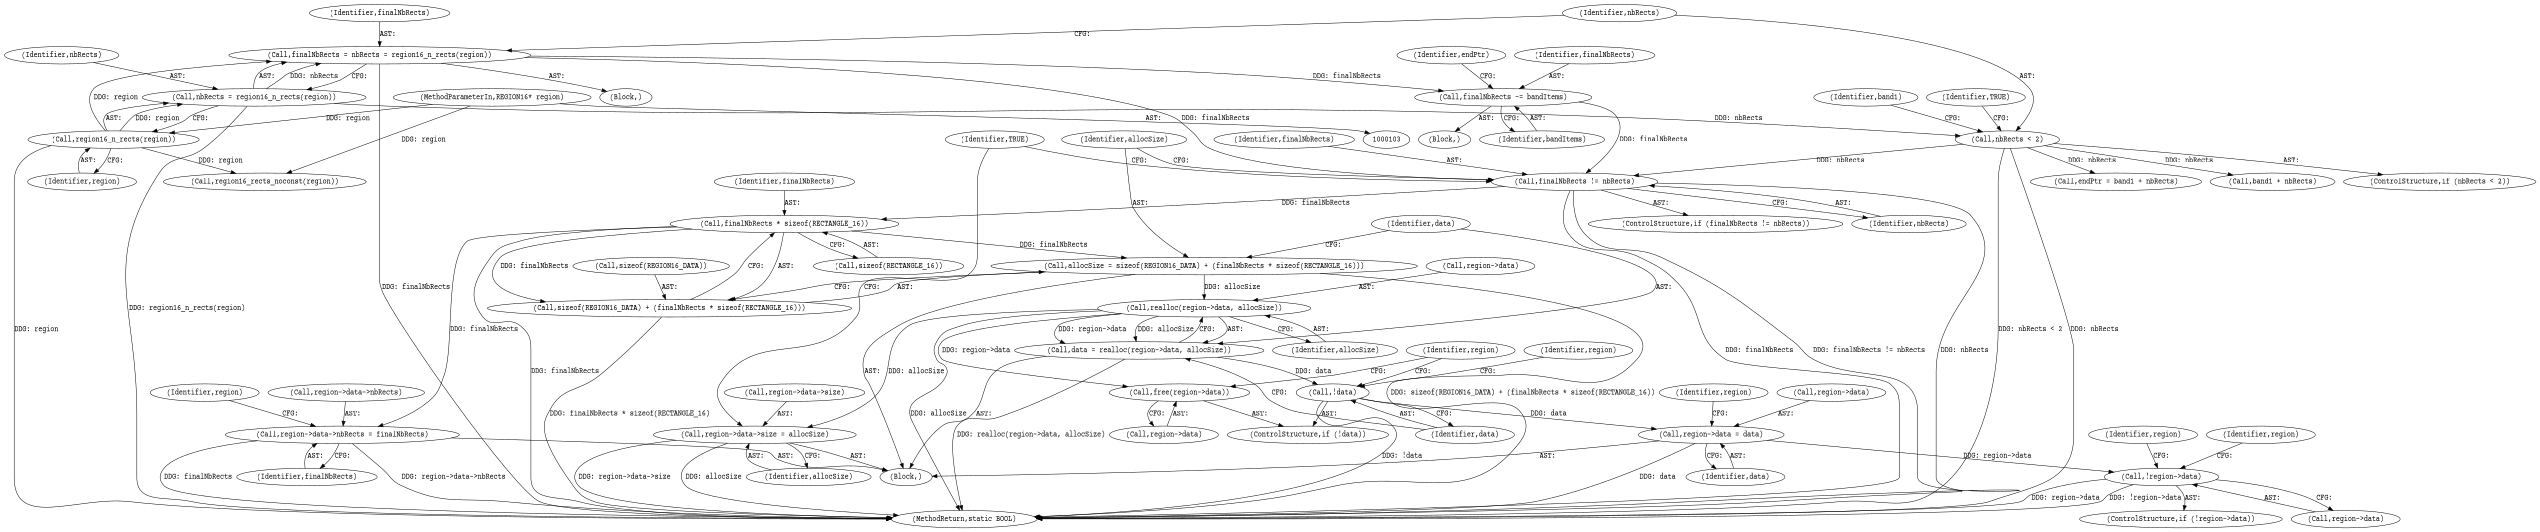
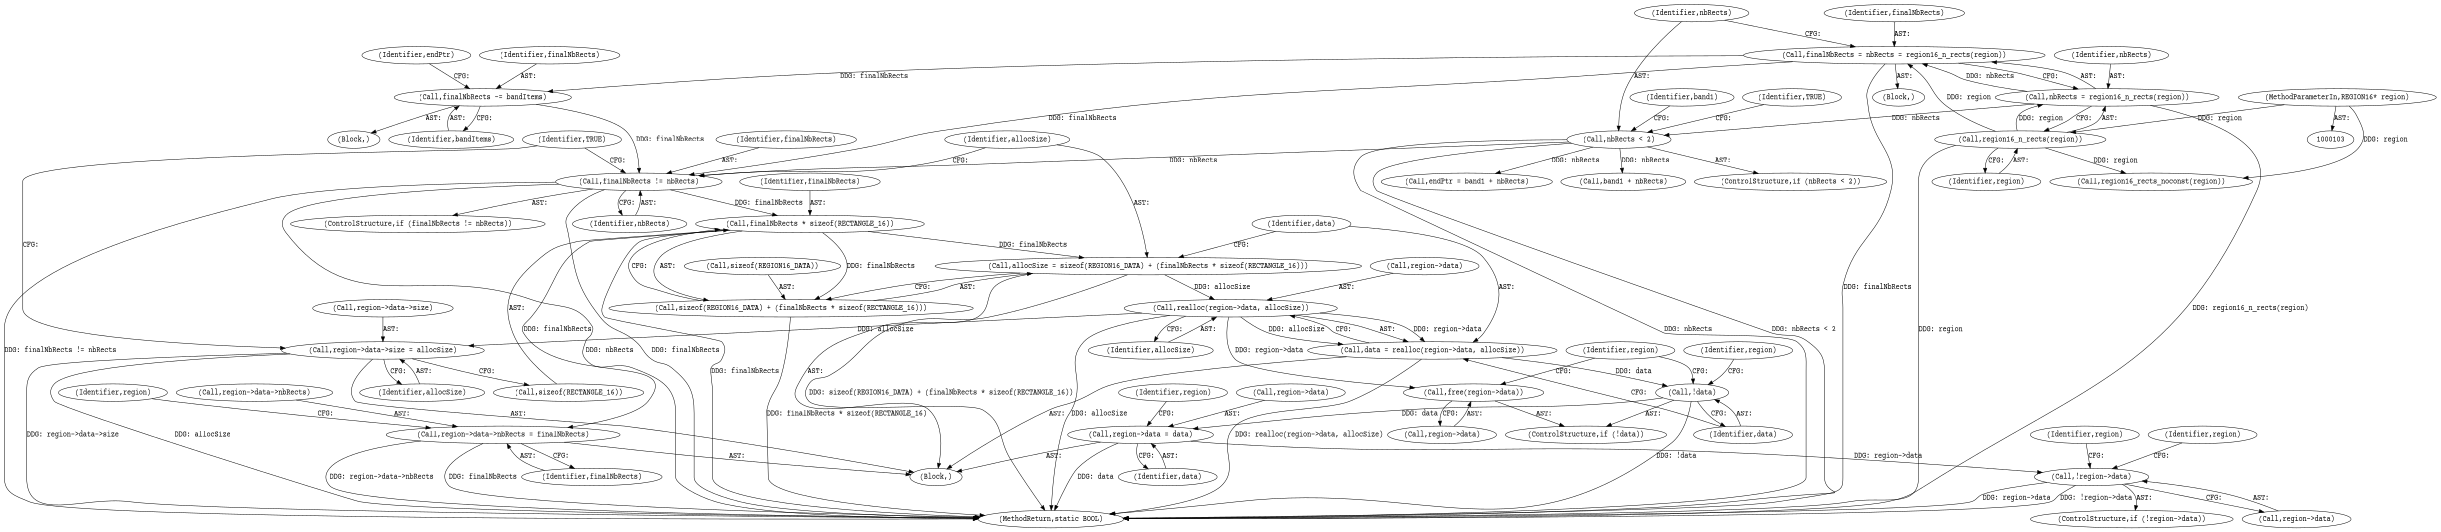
(825, 247) -> (468, 373)
